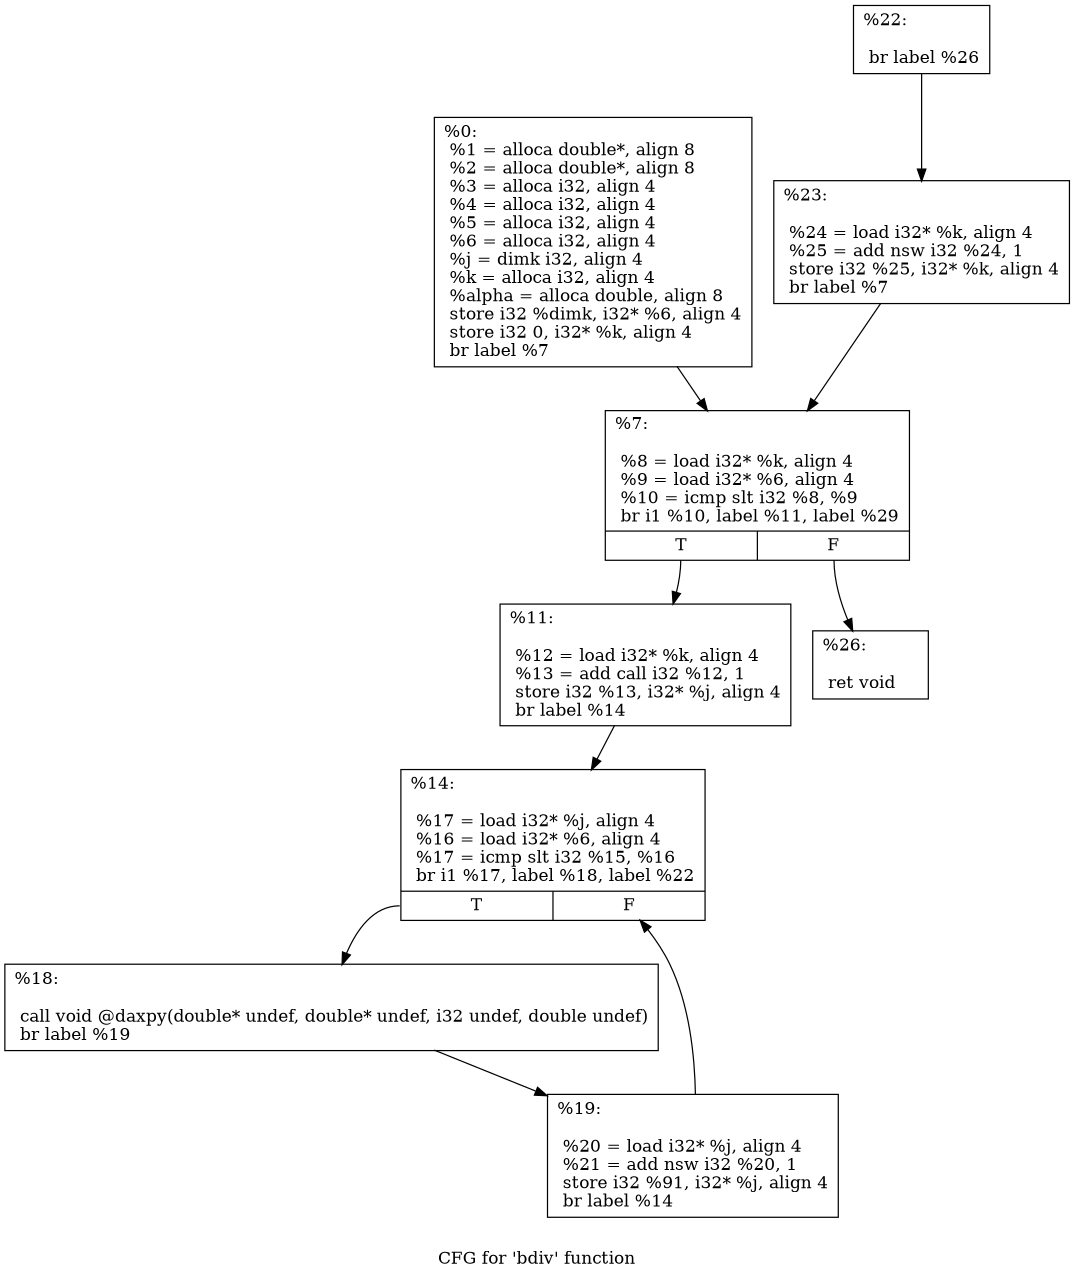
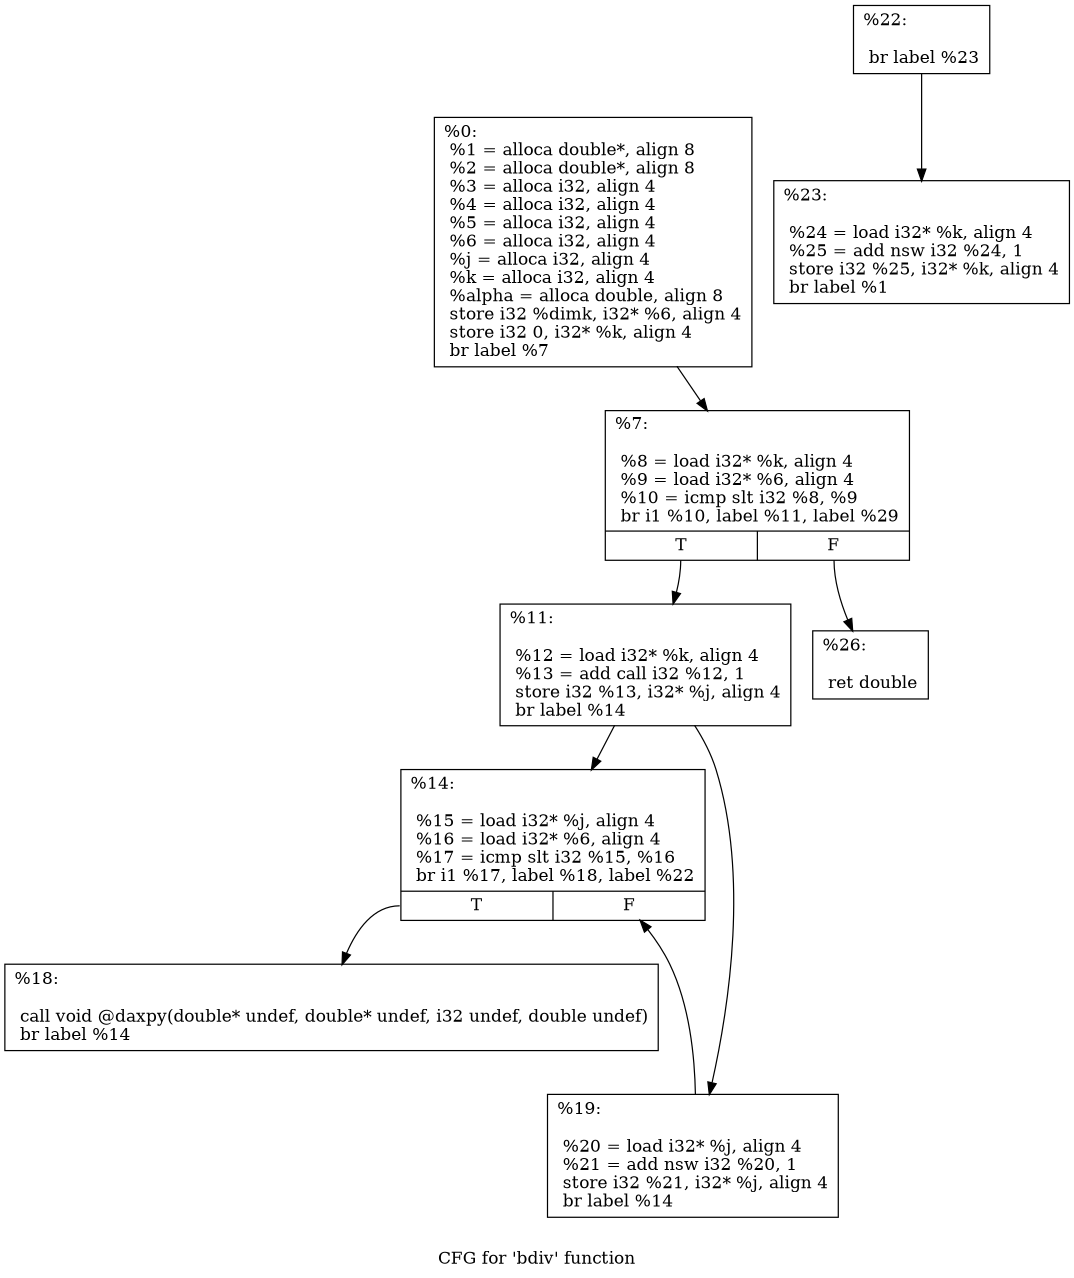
(922, 58) -> (922, 58)
(544, 260) -> (548, 260)
(836, 288) -> (836, 288)
(848, 352) -> none
(860, 683) -> (871, 683)
(534, 821) -> (534, 821)
(73, 1035) -> (73, 1035)
(485, 1071) -> (734, 901)
(693, 1183) -> (693, 1183)
